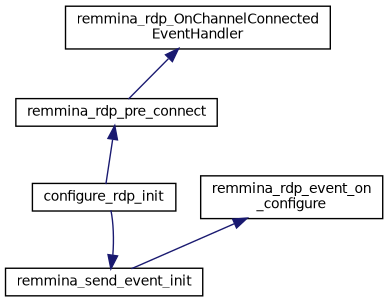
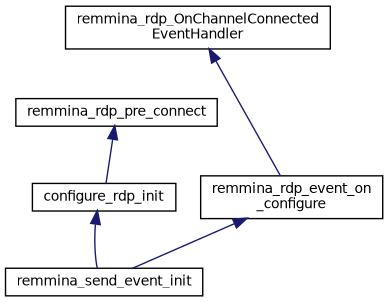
(148, 79) -> (248, 119)
(113, 233) -> (95, 247)
